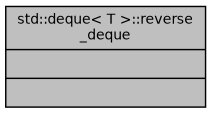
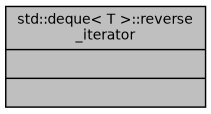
(106, 35) -> (106, 35)
